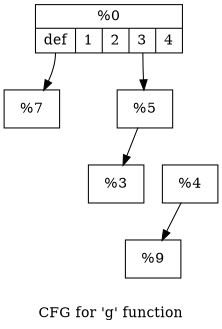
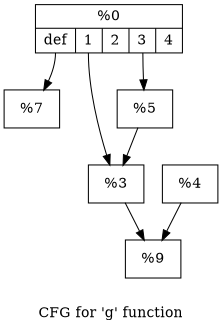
none -> (94, 105)
none -> (132, 217)
